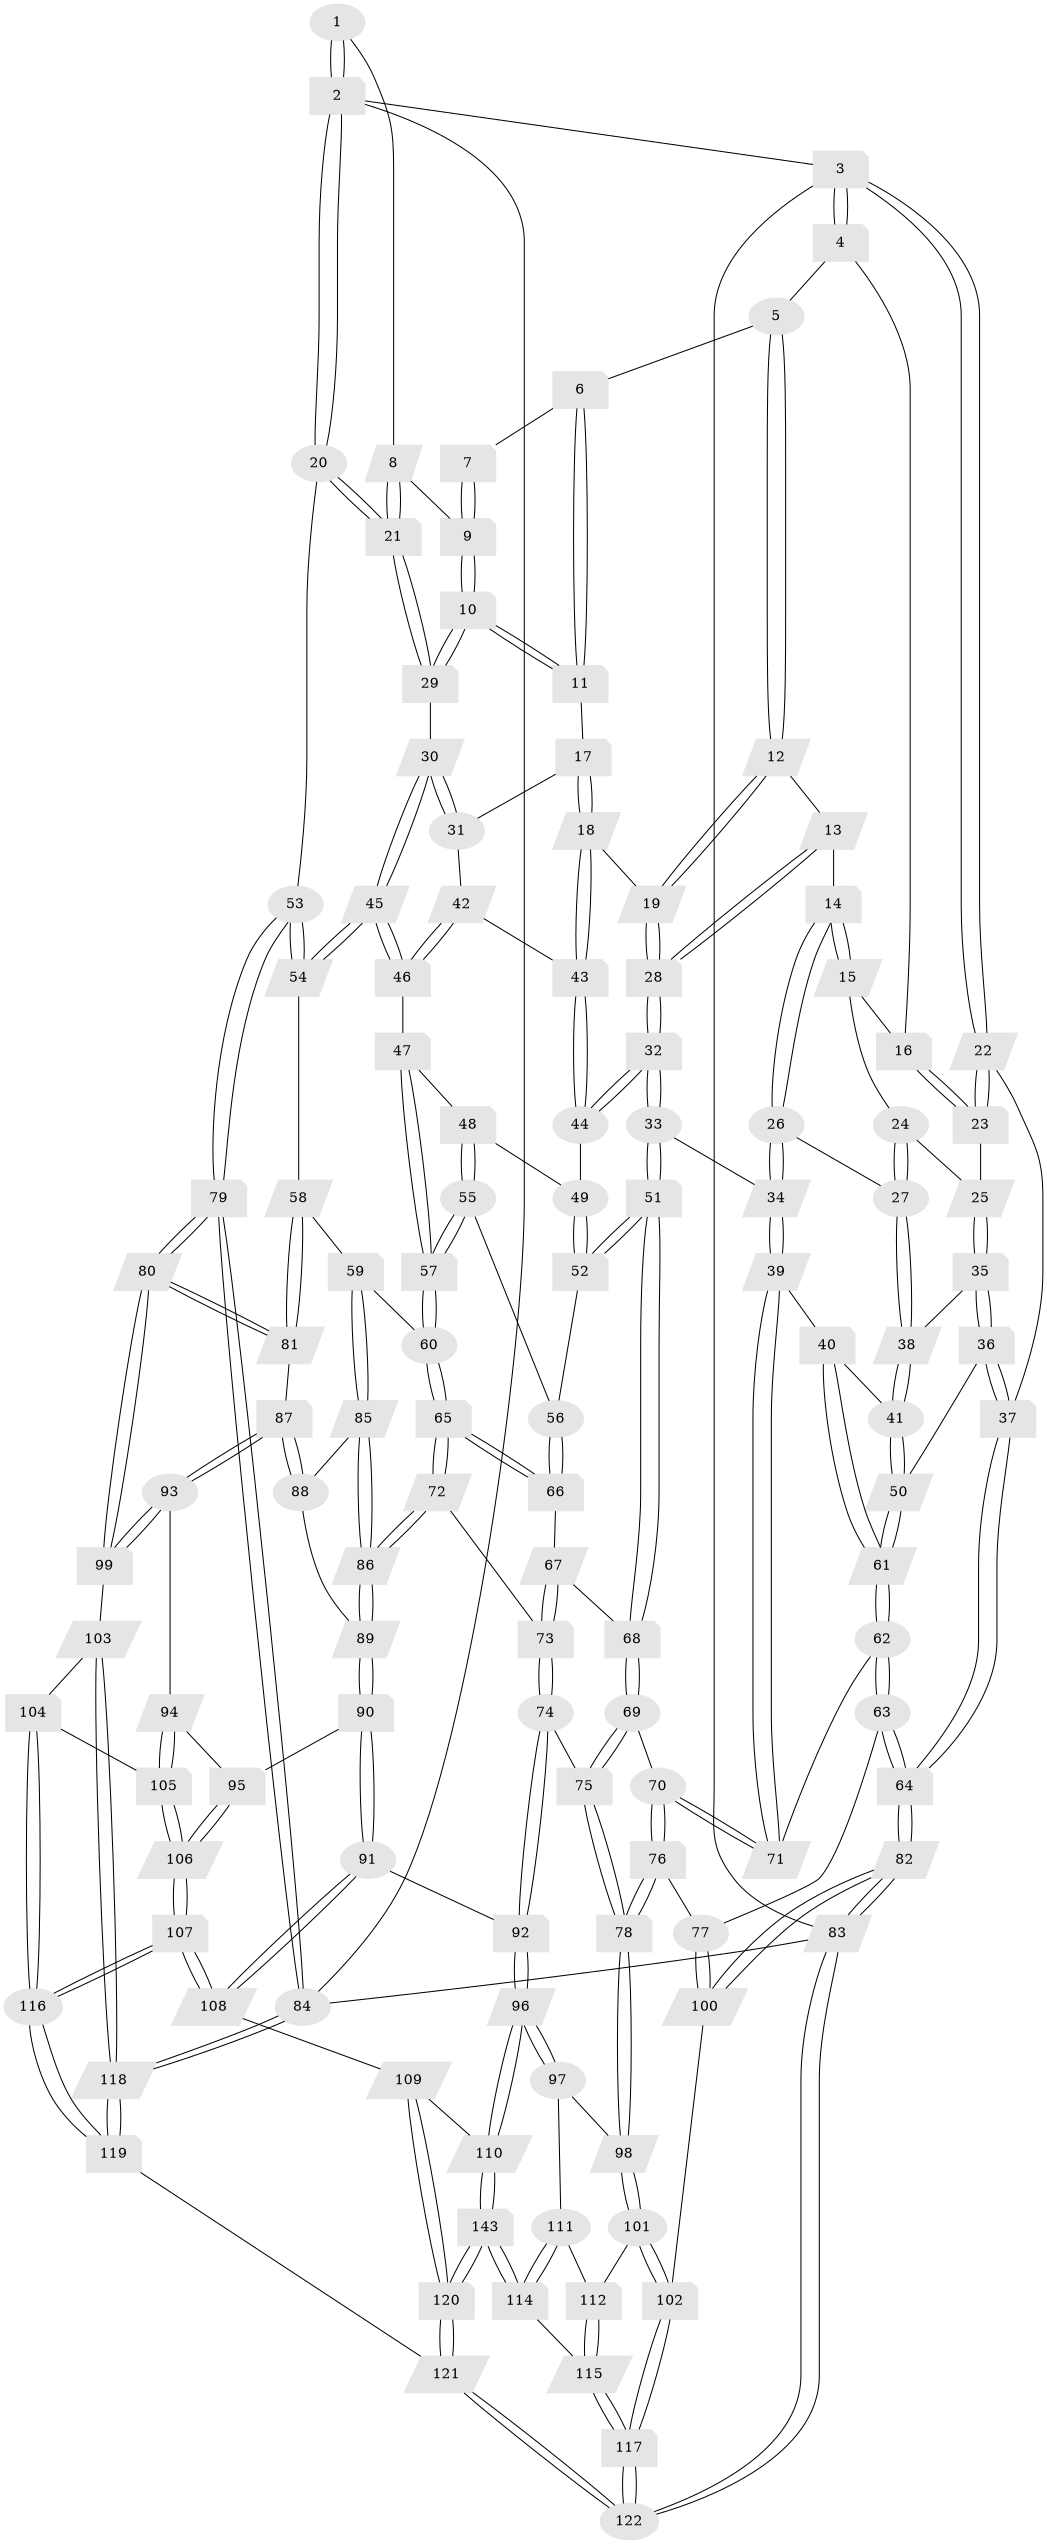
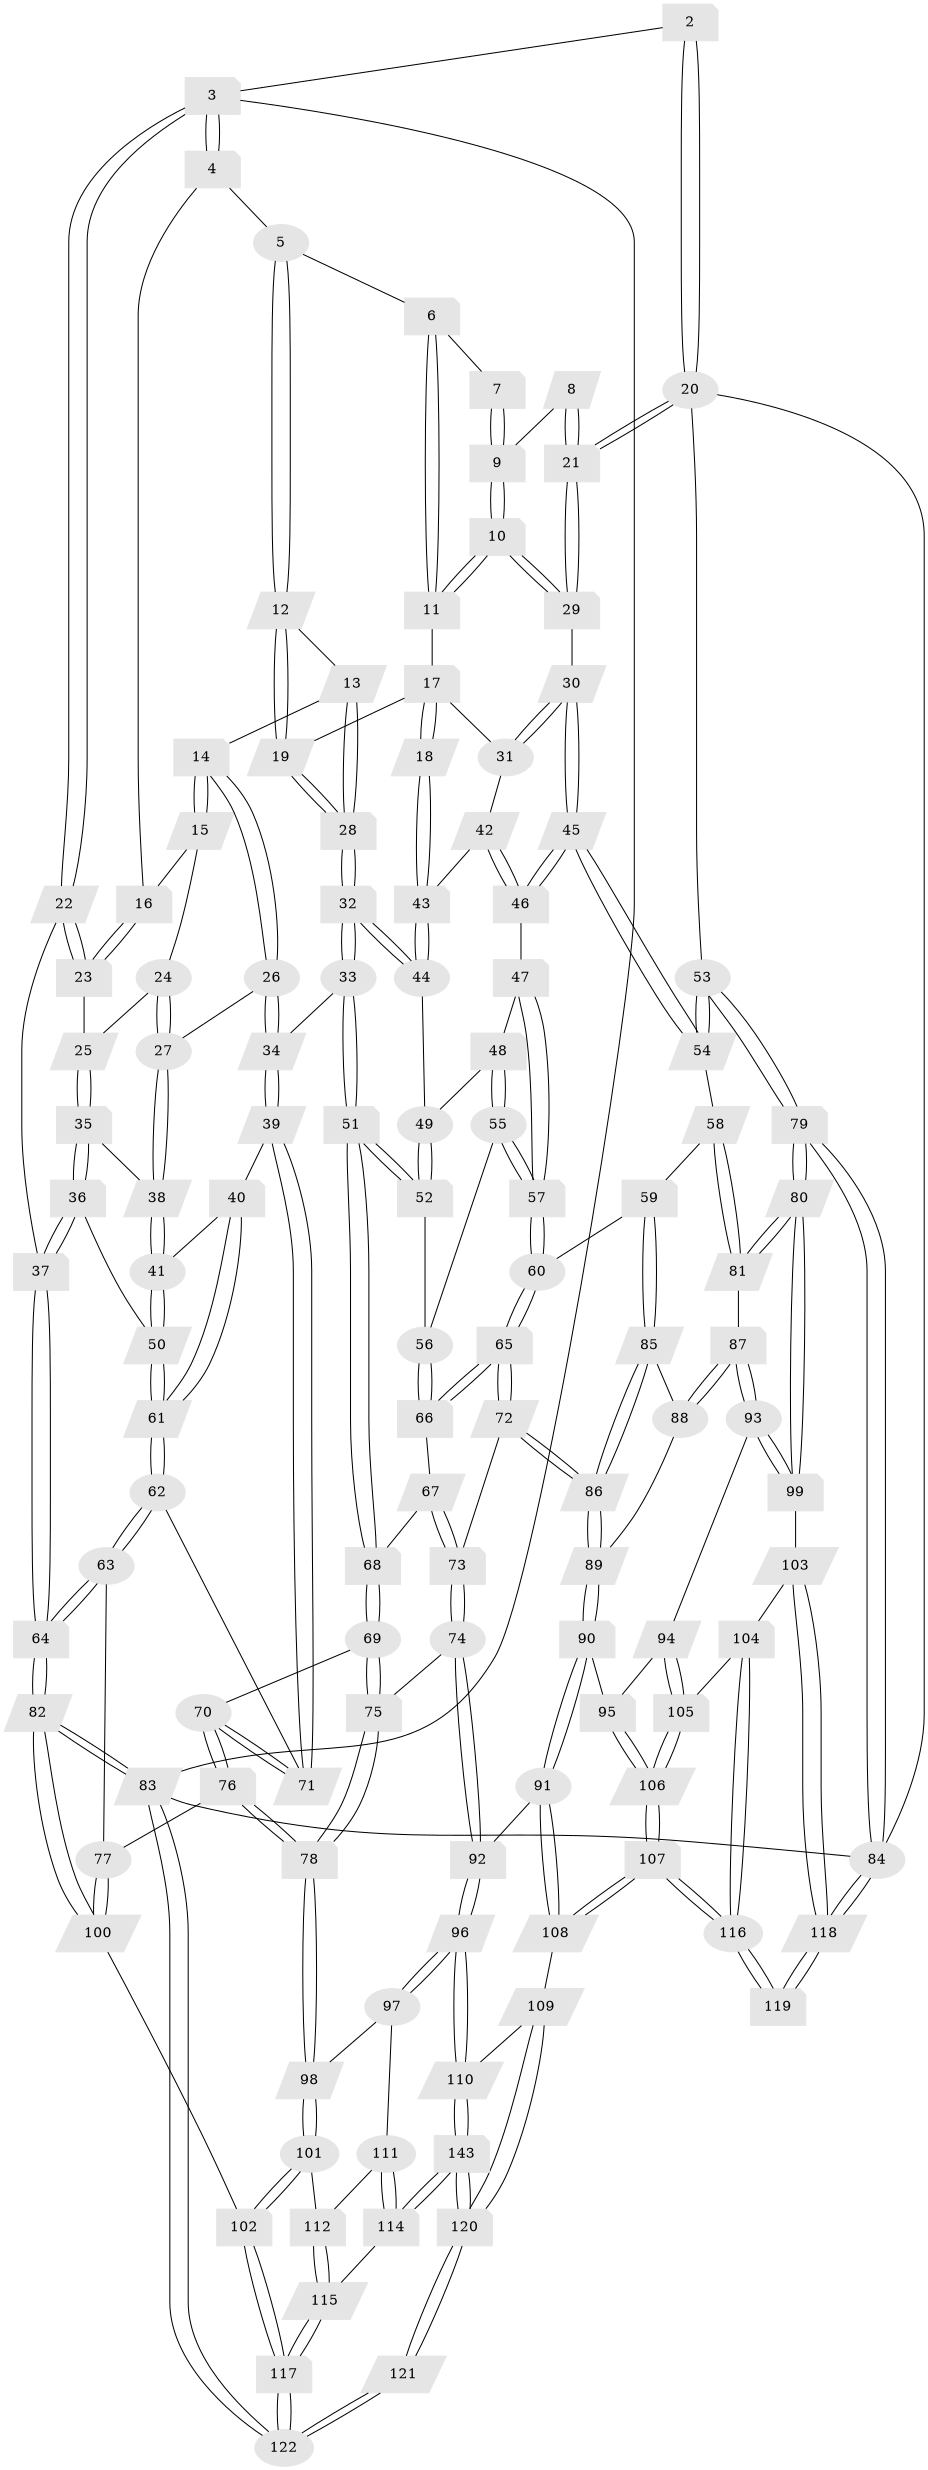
(337, 22) -> none
(619, 868) -> (364, 717)
(524, 1026) -> (924, 1057)
(281, 2264) -> none
